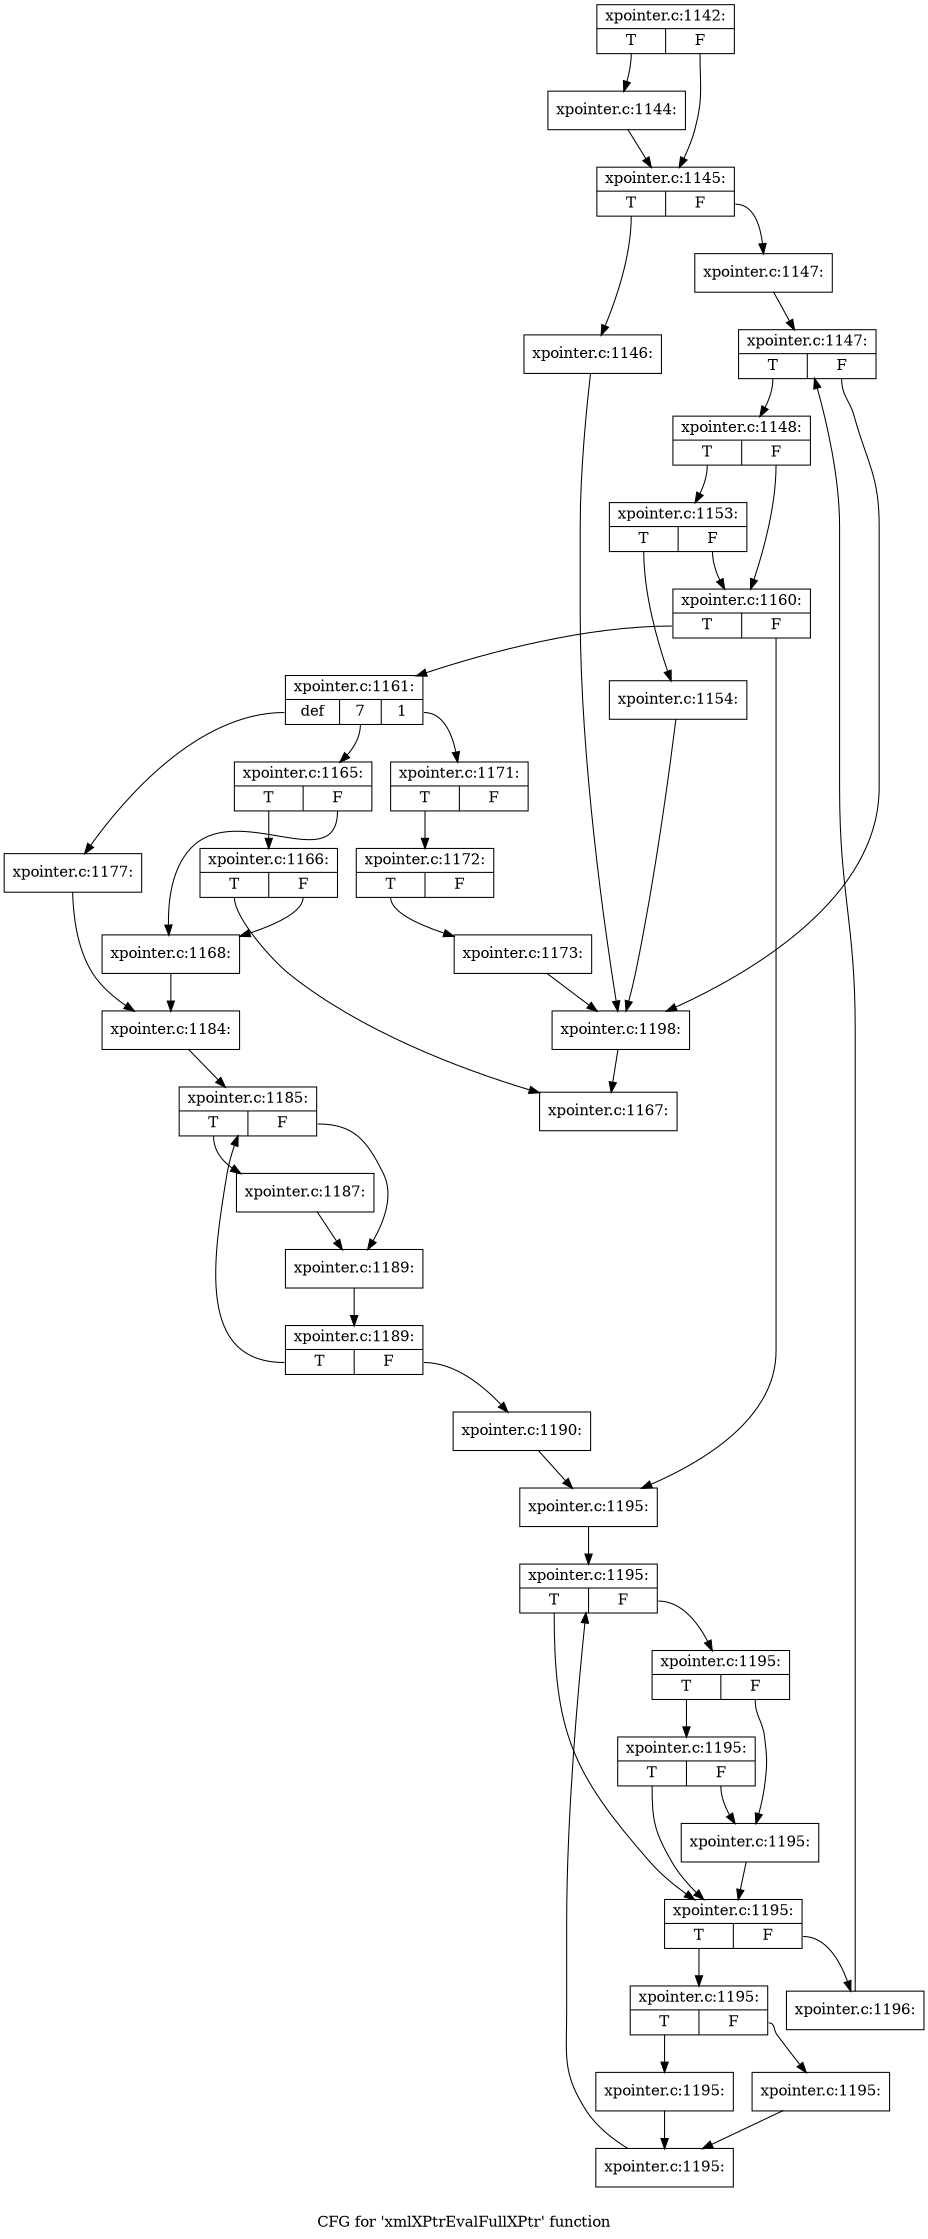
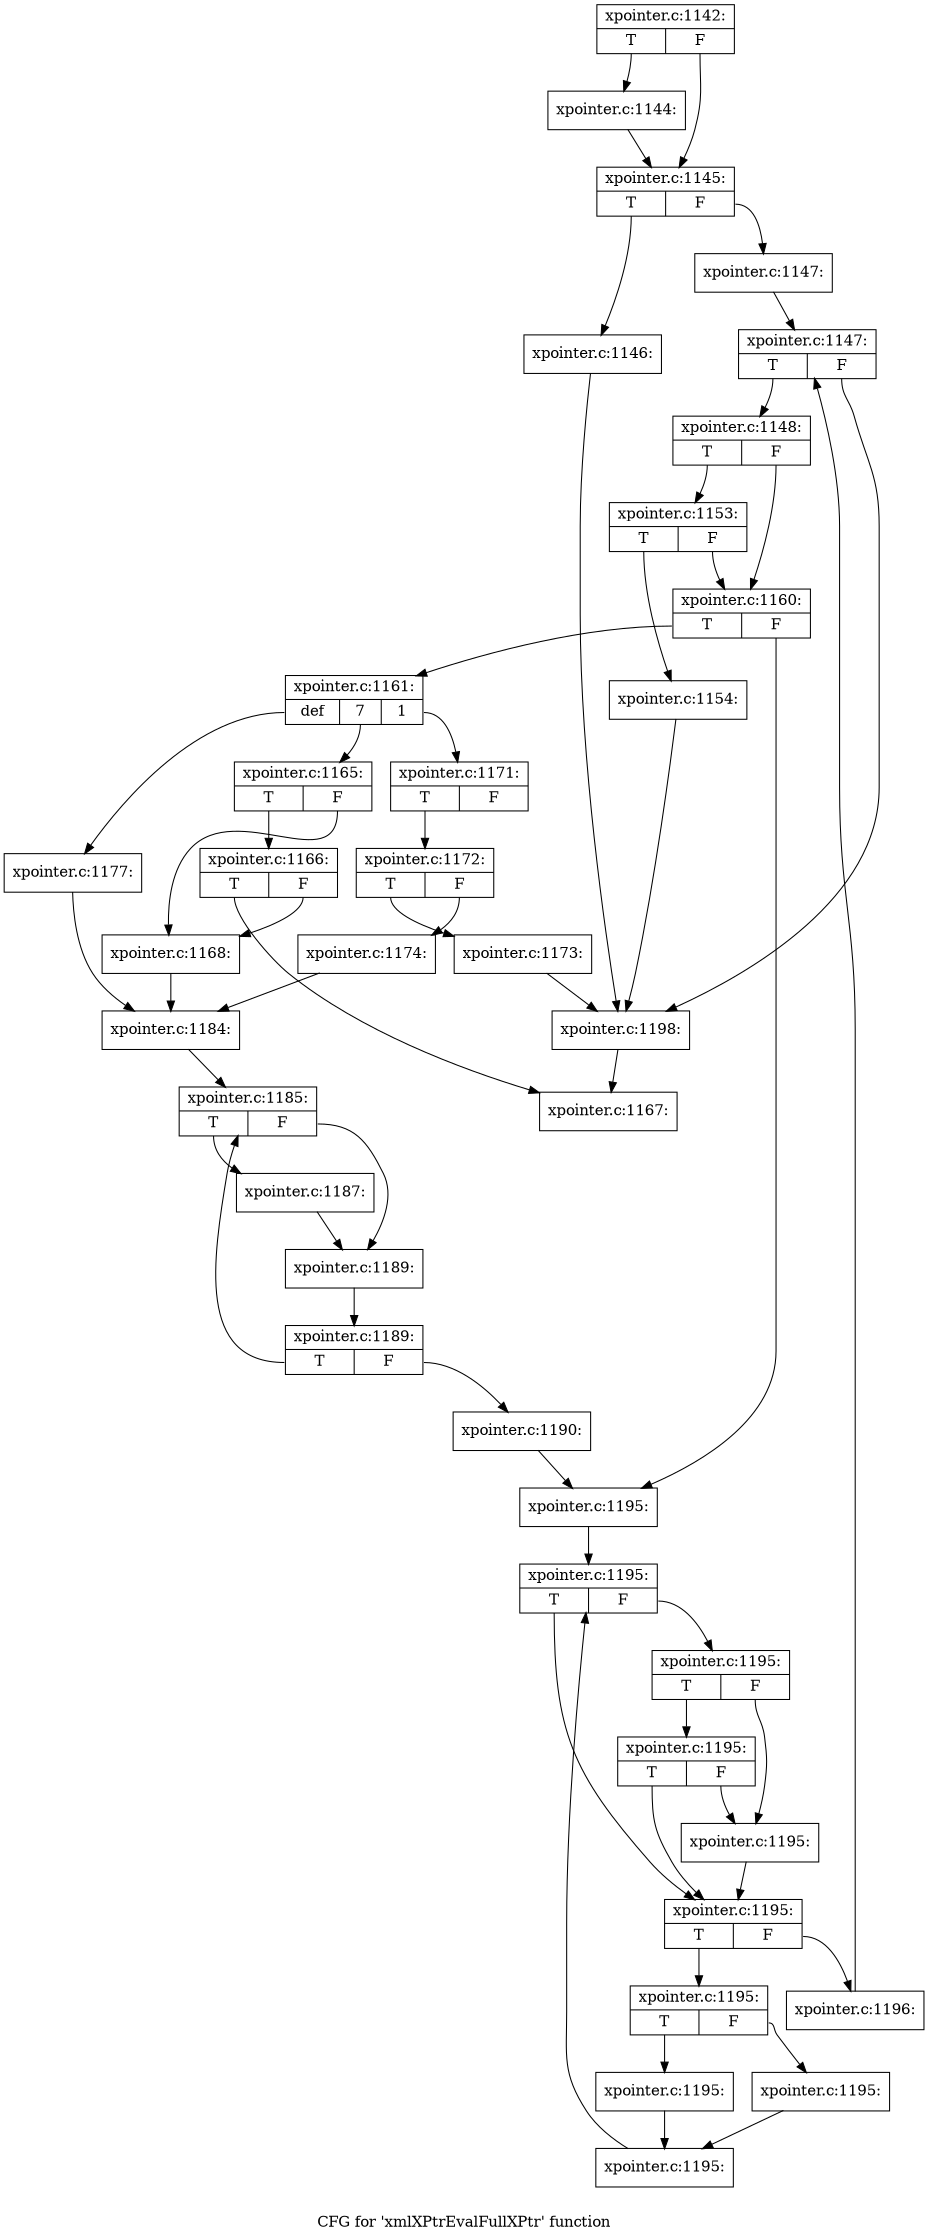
none -> (367, 954)
